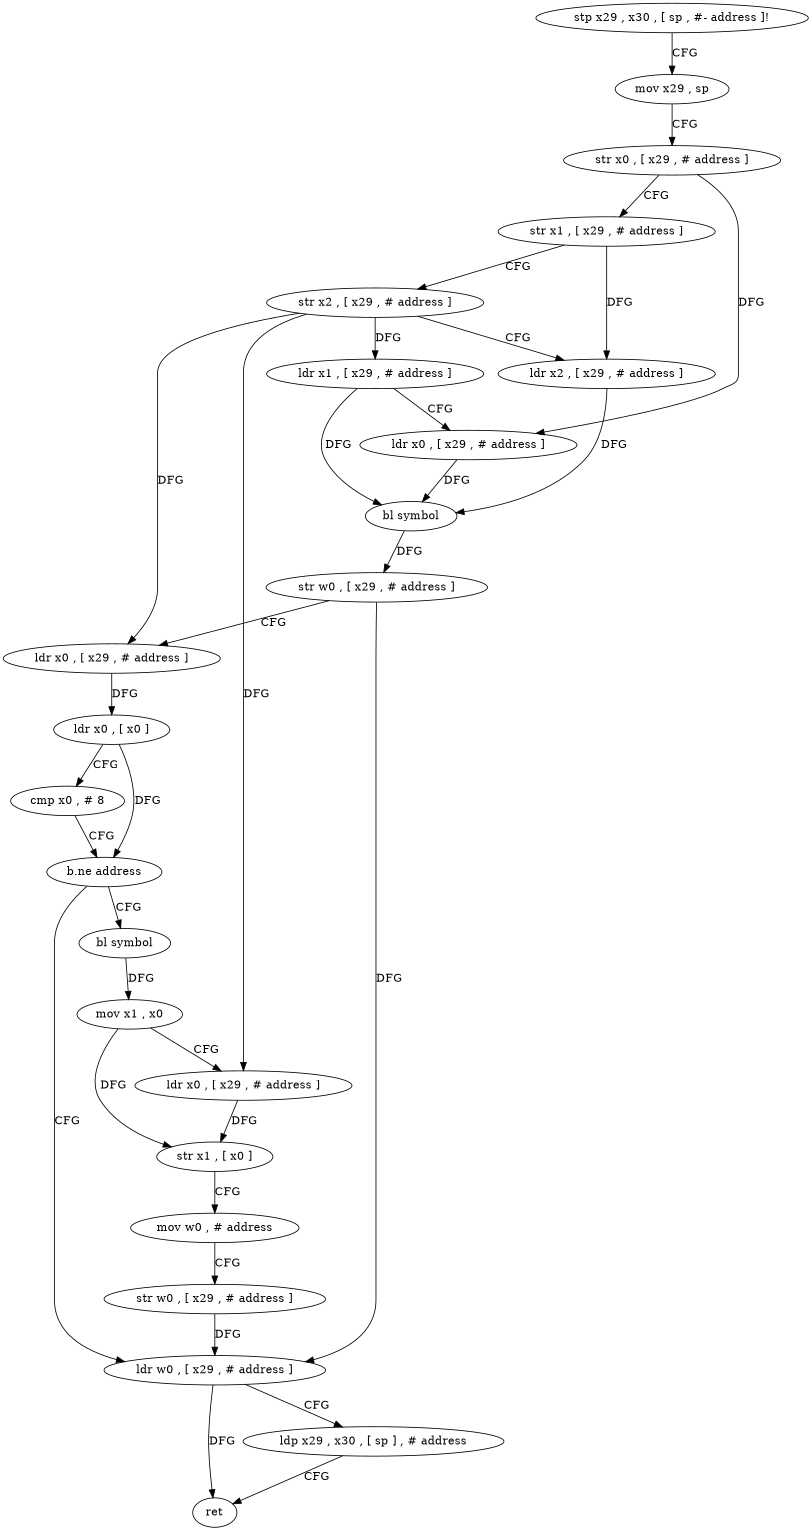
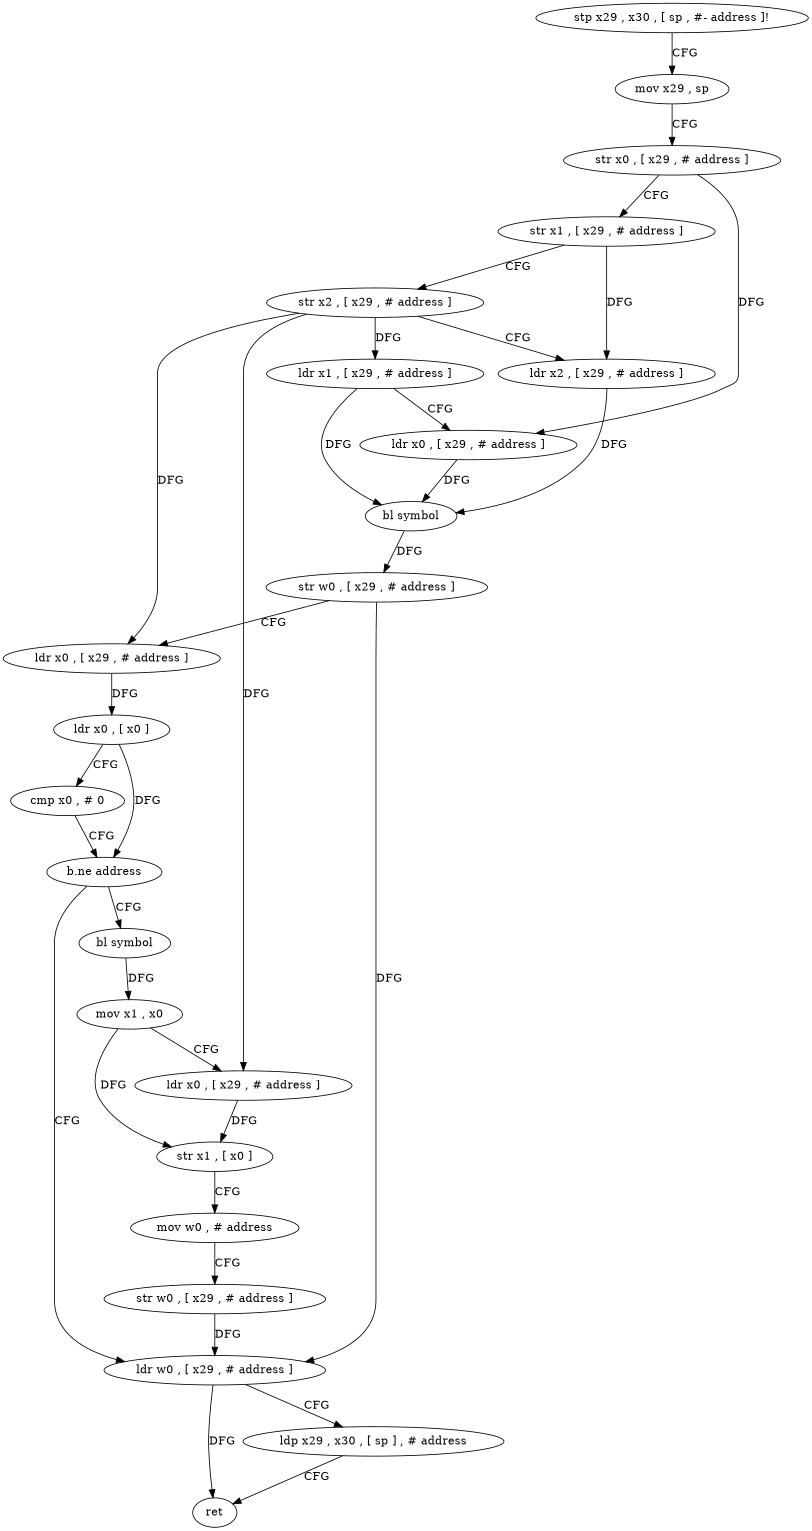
(68, 801) -> (68, 801)
